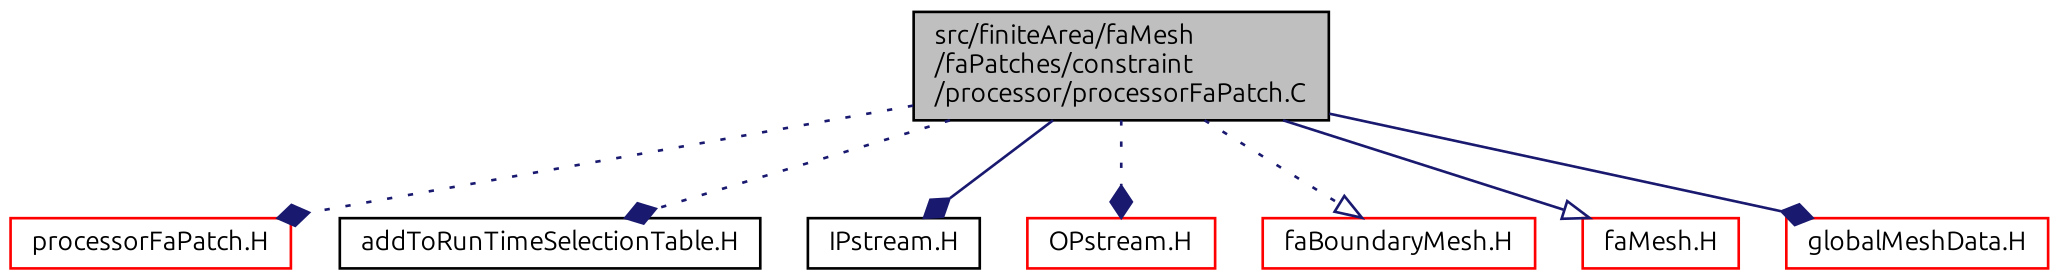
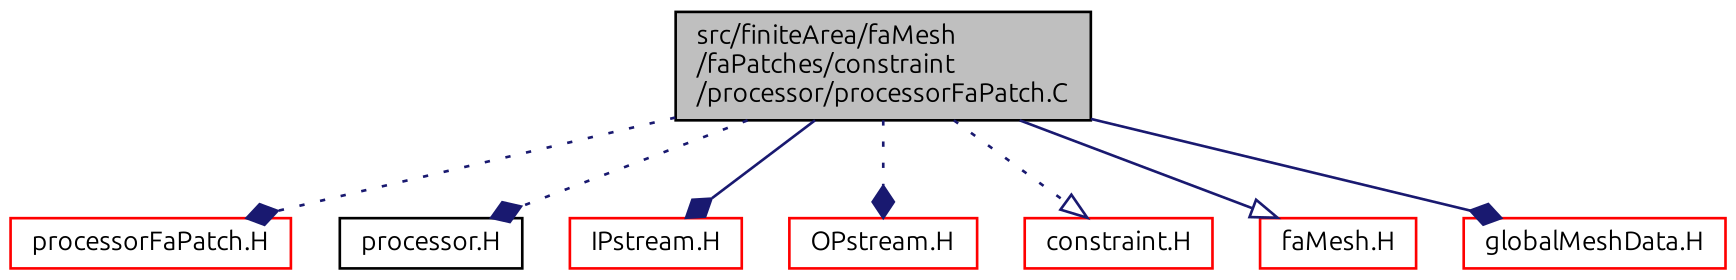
(550, 243) -> (431, 243)
(894, 243) -> (656, 243)
(1399, 243) -> (1119, 243)
